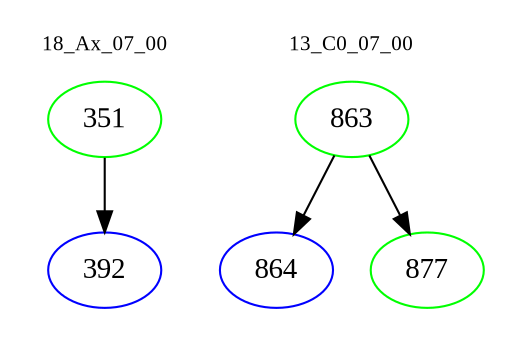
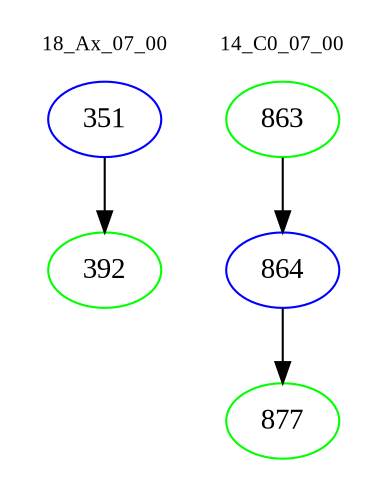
(352, 45) -> (283, 45)
(105, 119) -> (105, 119)
(385, 185) -> (283, 335)
(105, 270) -> (105, 270)
